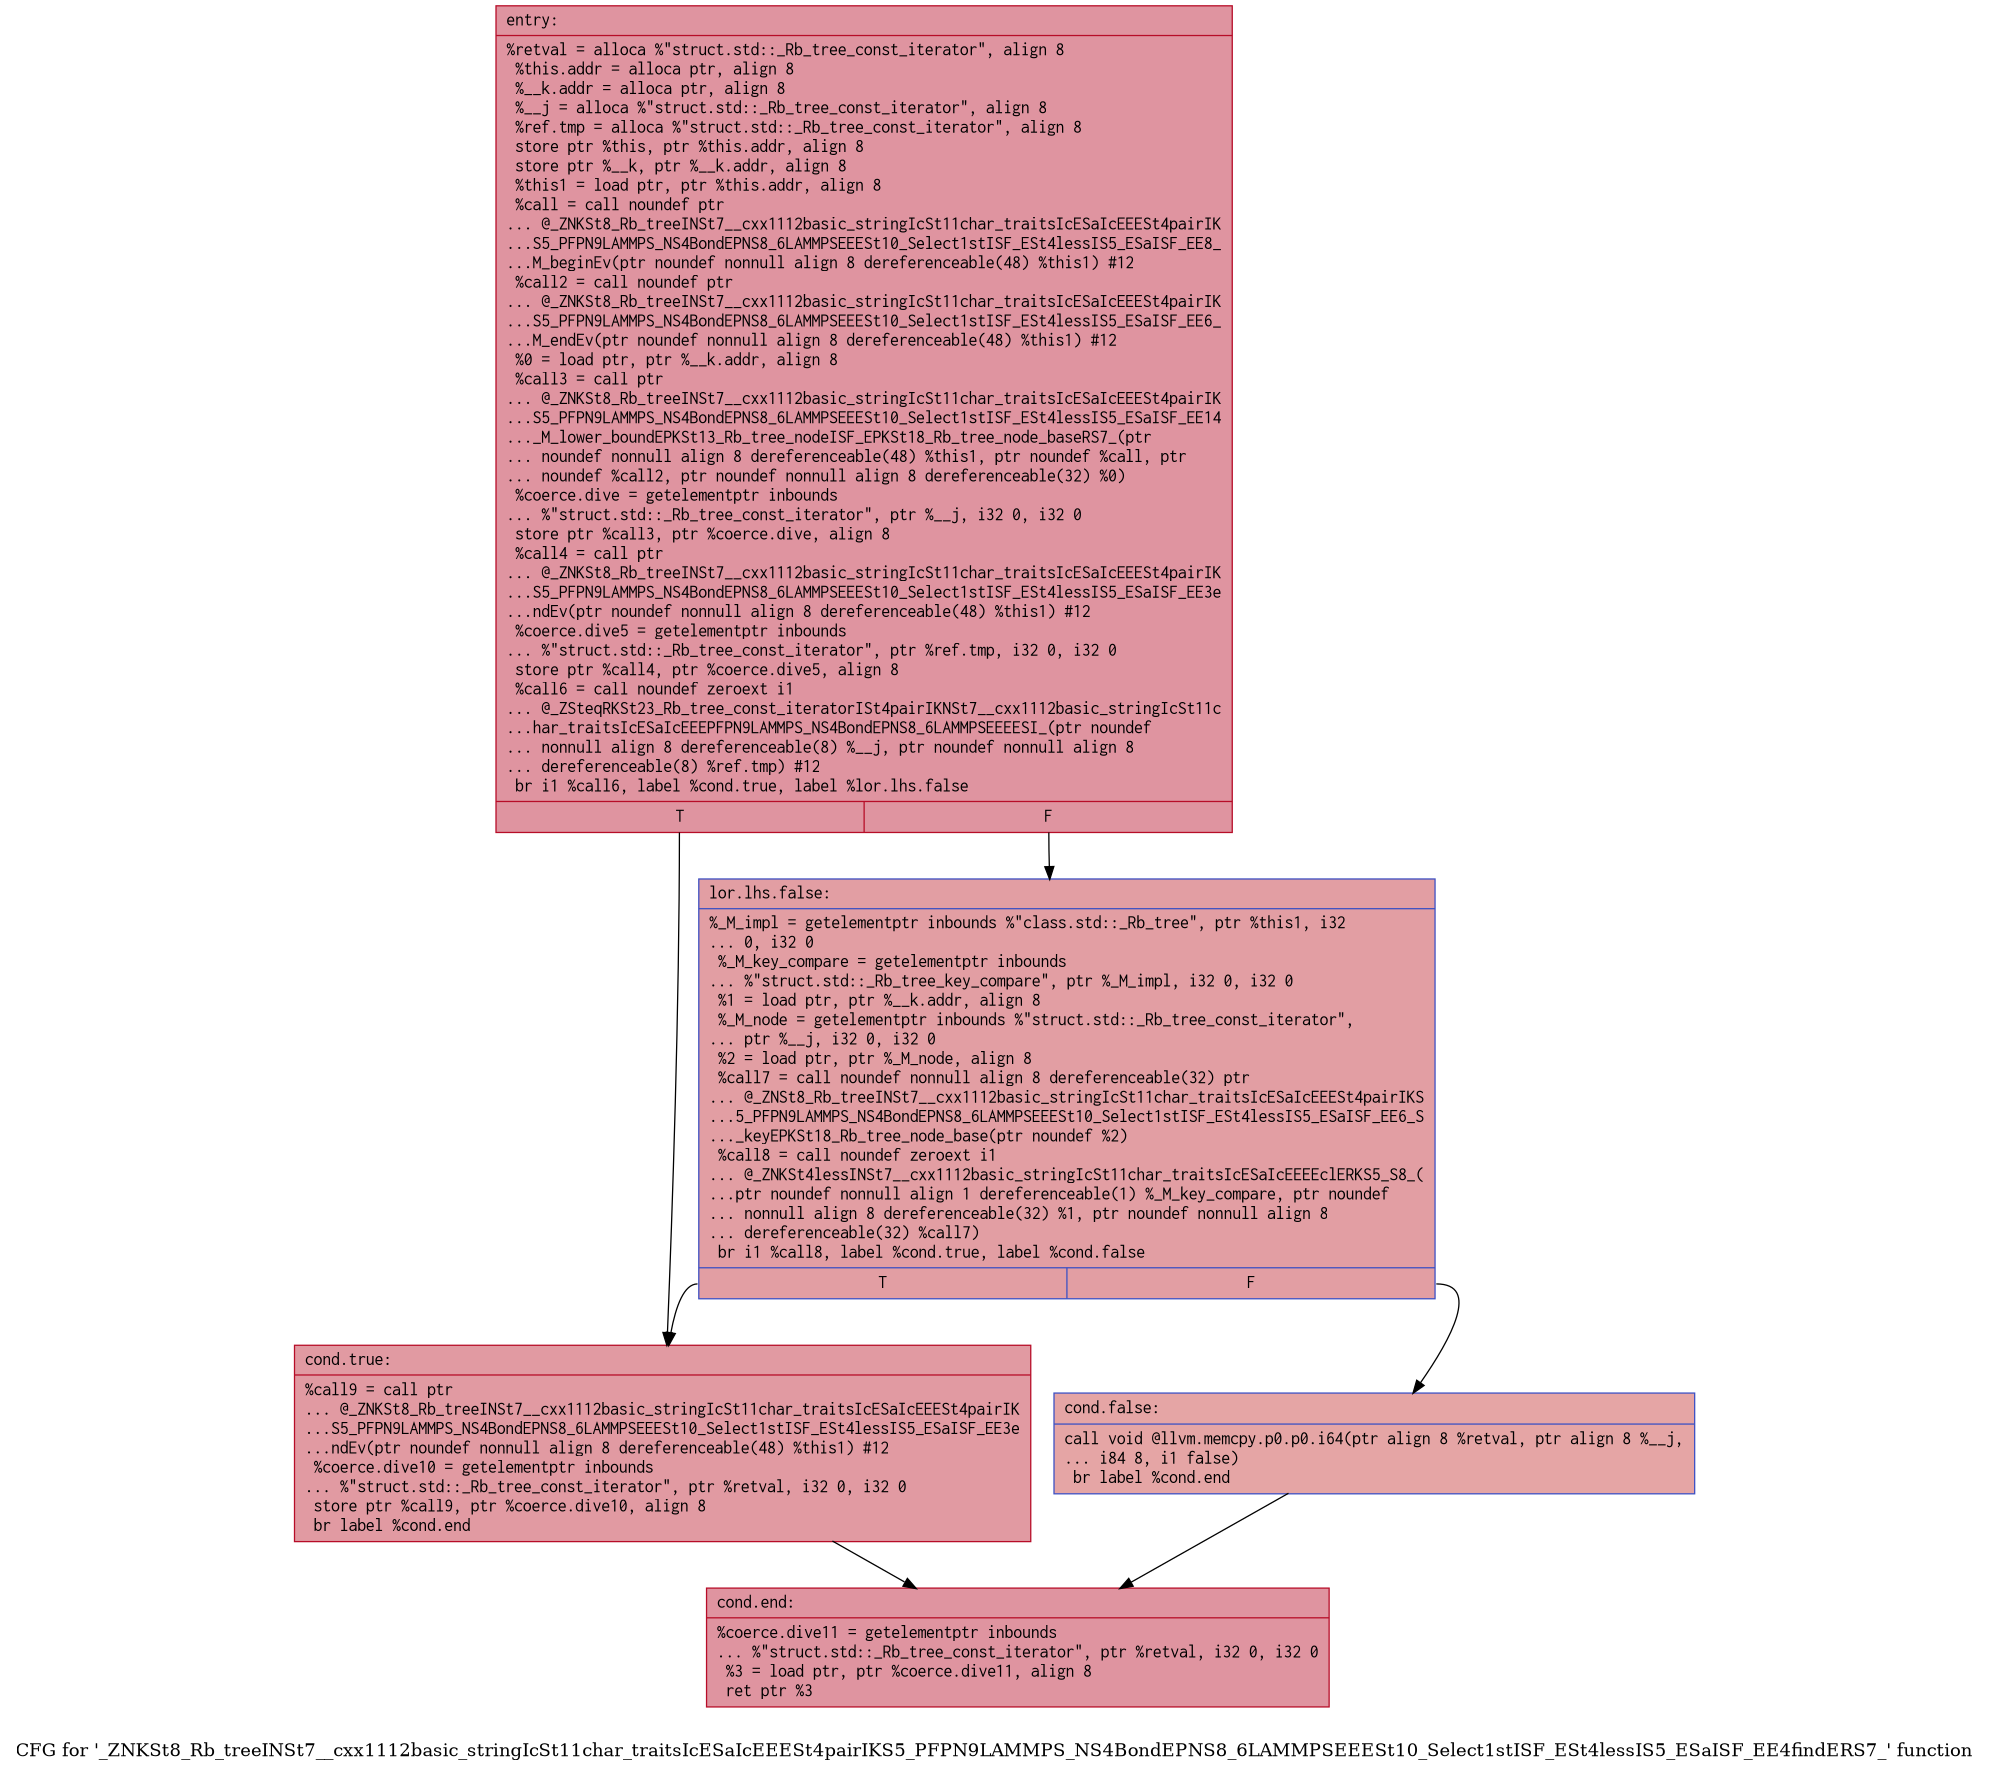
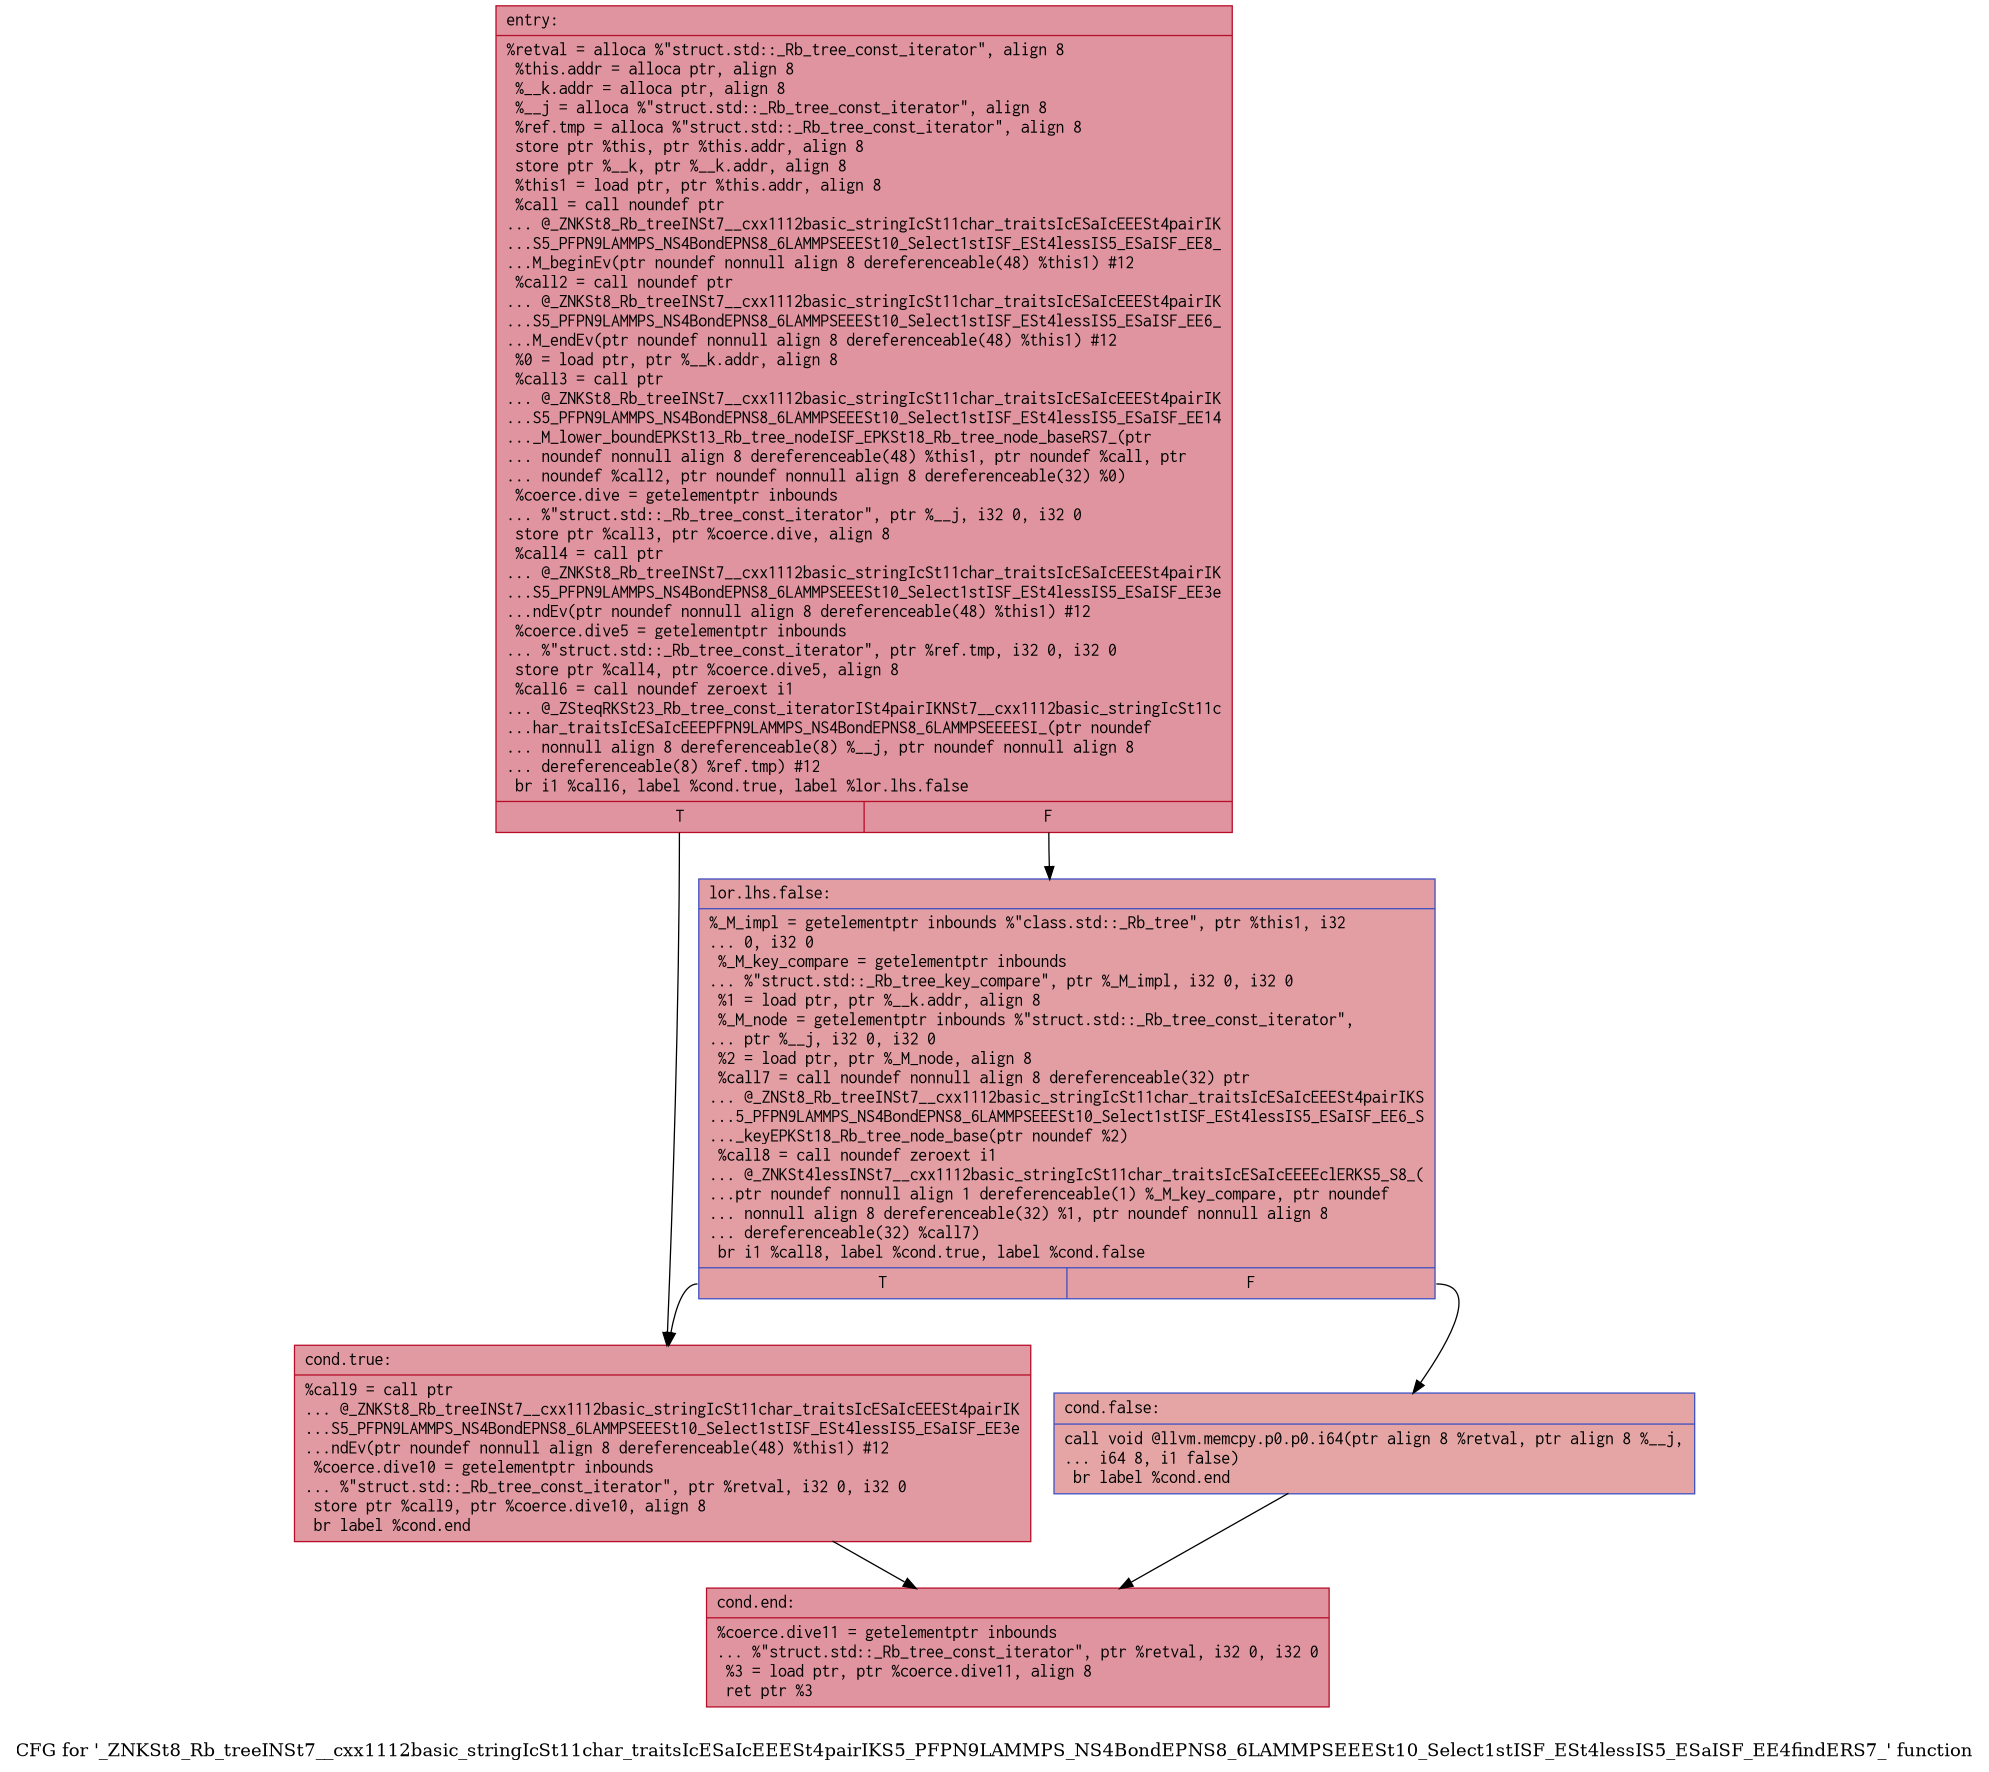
(1152, 1458) -> (1152, 1458)
